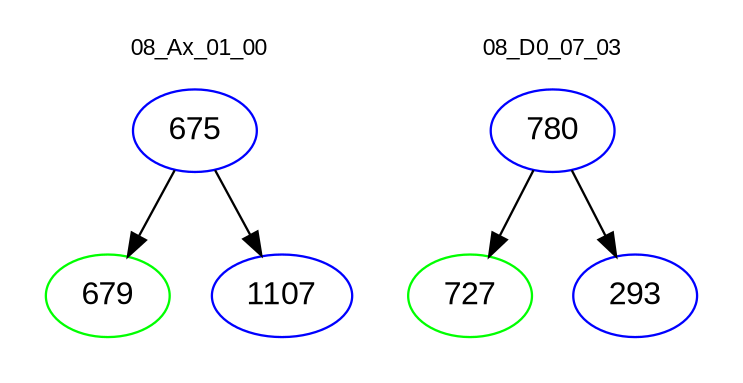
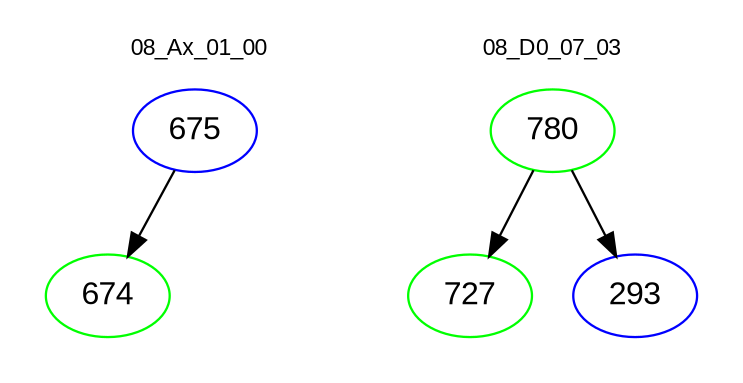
(553, 131) -> (553, 131)
(108, 296) -> (108, 296)
(282, 296) -> none
